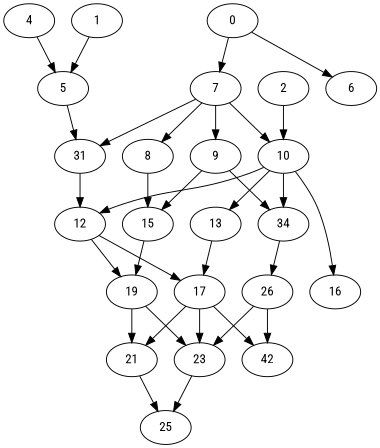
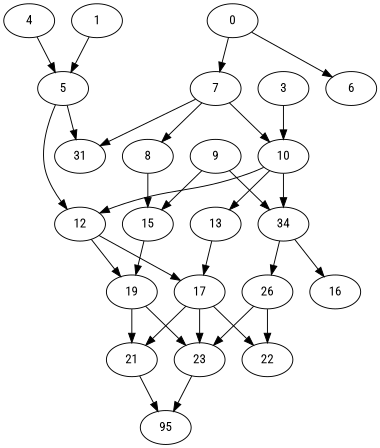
(283, 89) -> (283, 89)
(216, 118) -> none
(80, 186) -> (44, 154)
(321, 216) -> (306, 254)
(267, 360) -> (267, 360)
(166, 428) -> (166, 428)
